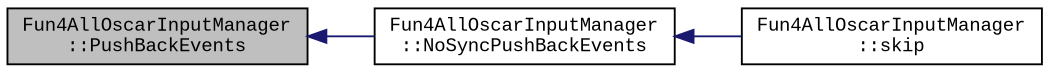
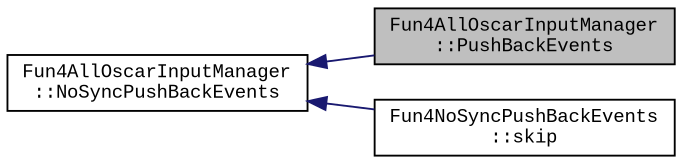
(350, 36) -> (350, 58)
(892, 36) -> (525, 128)
